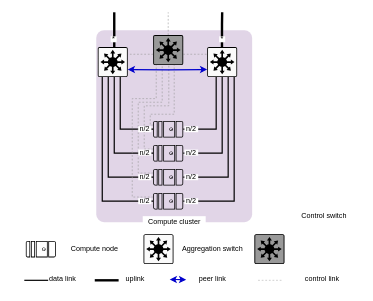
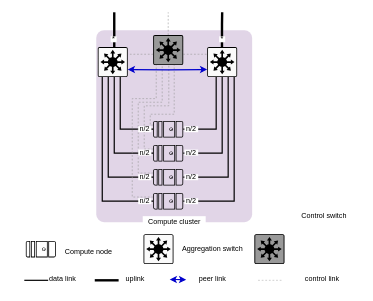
(95, 249) -> (89, 252)
